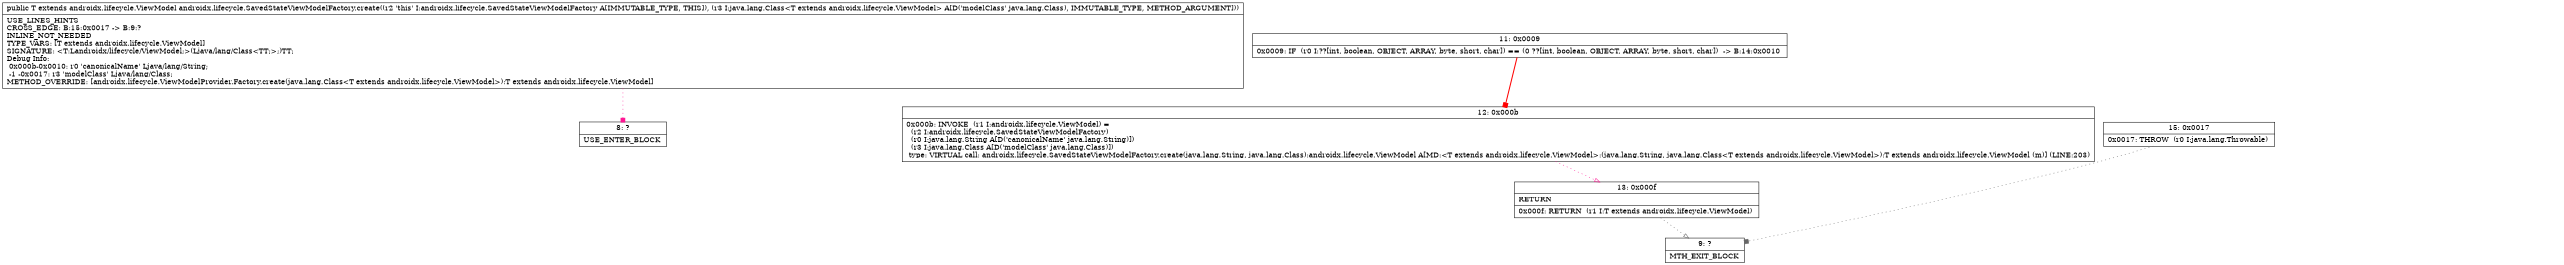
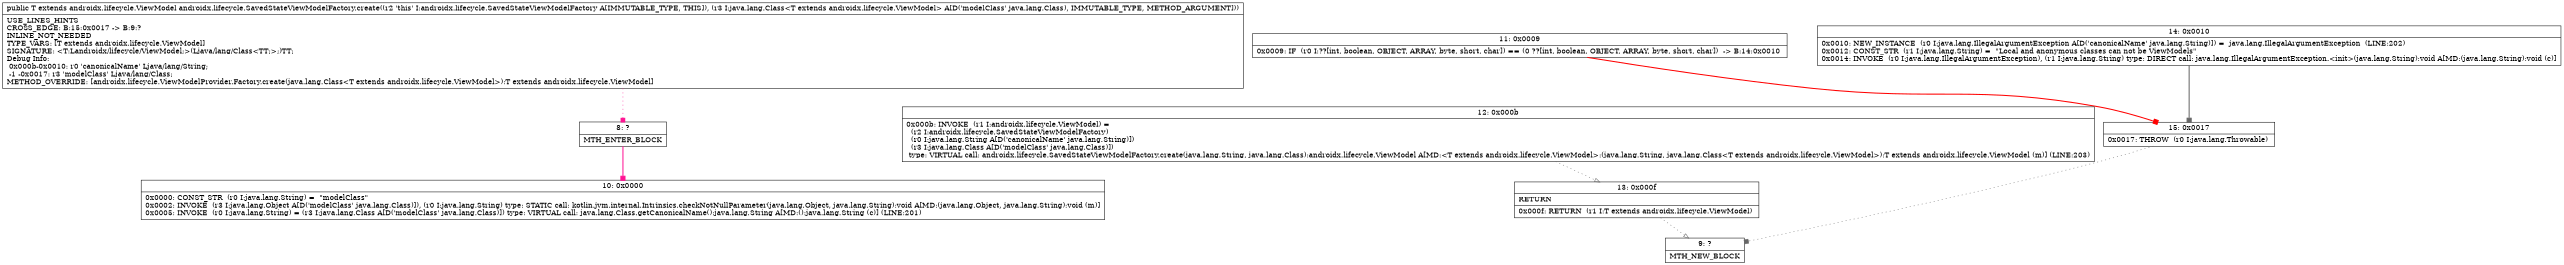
none -> (2189, 46)
(1512, 80) -> (1870, 93)
(622, 140) -> (623, 140)
(1575, 171) -> (1575, 171)
none -> (623, 200)
(1704, 256) -> (1705, 256)
